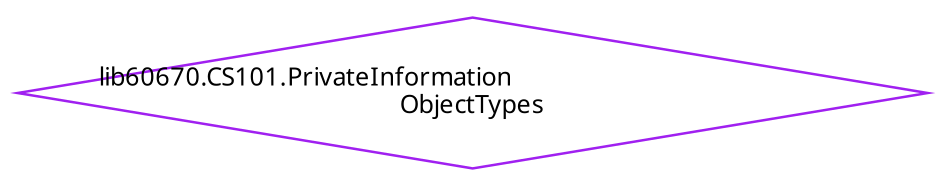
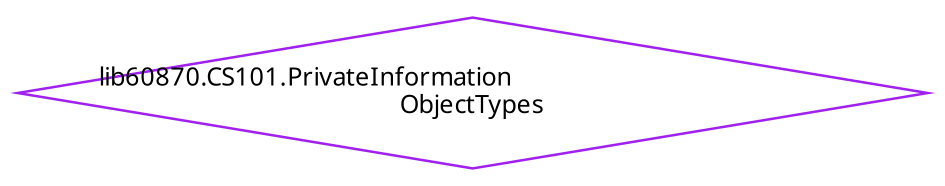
(473, 93) -> (473, 93)
